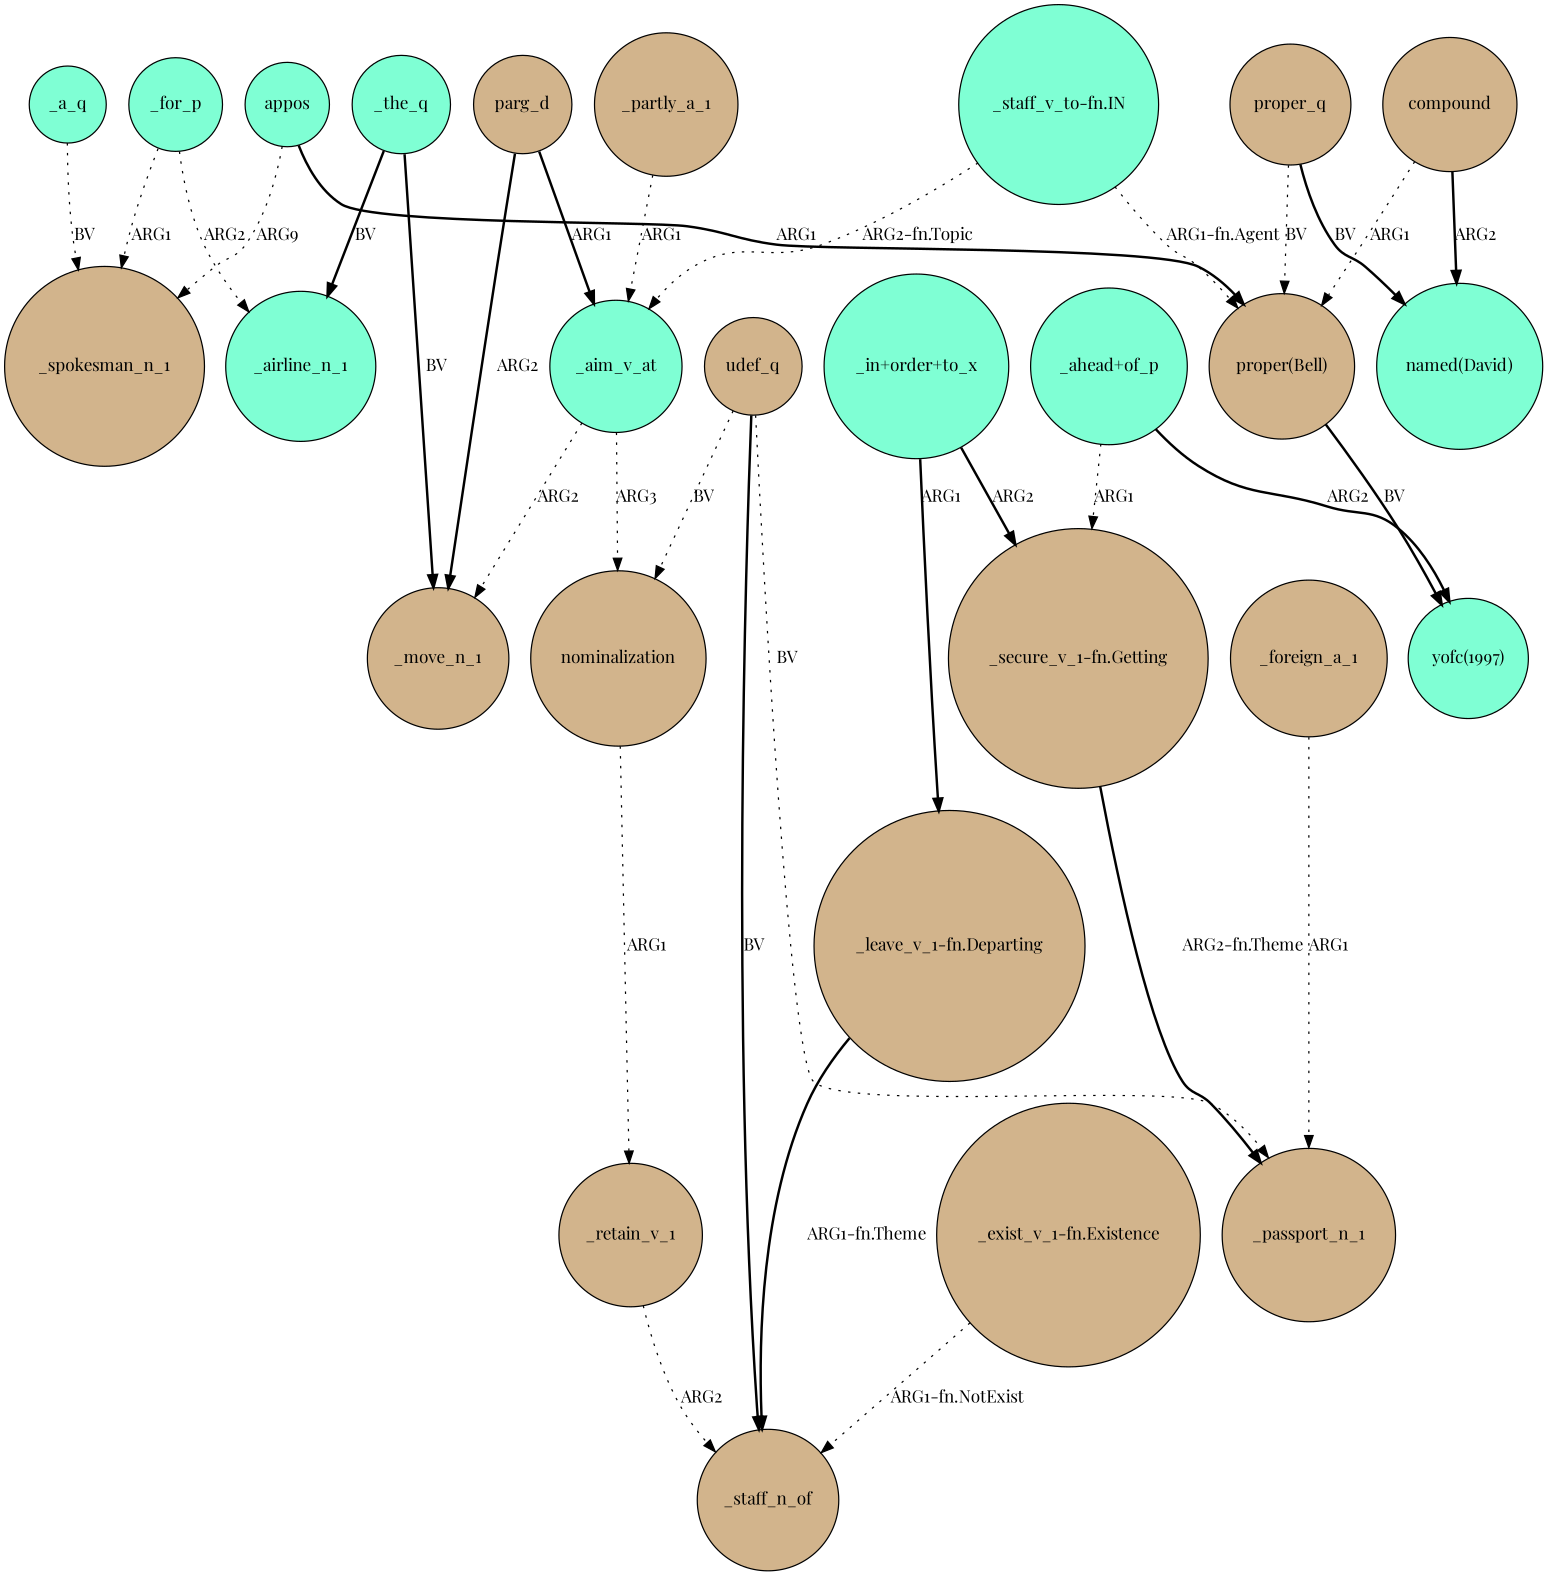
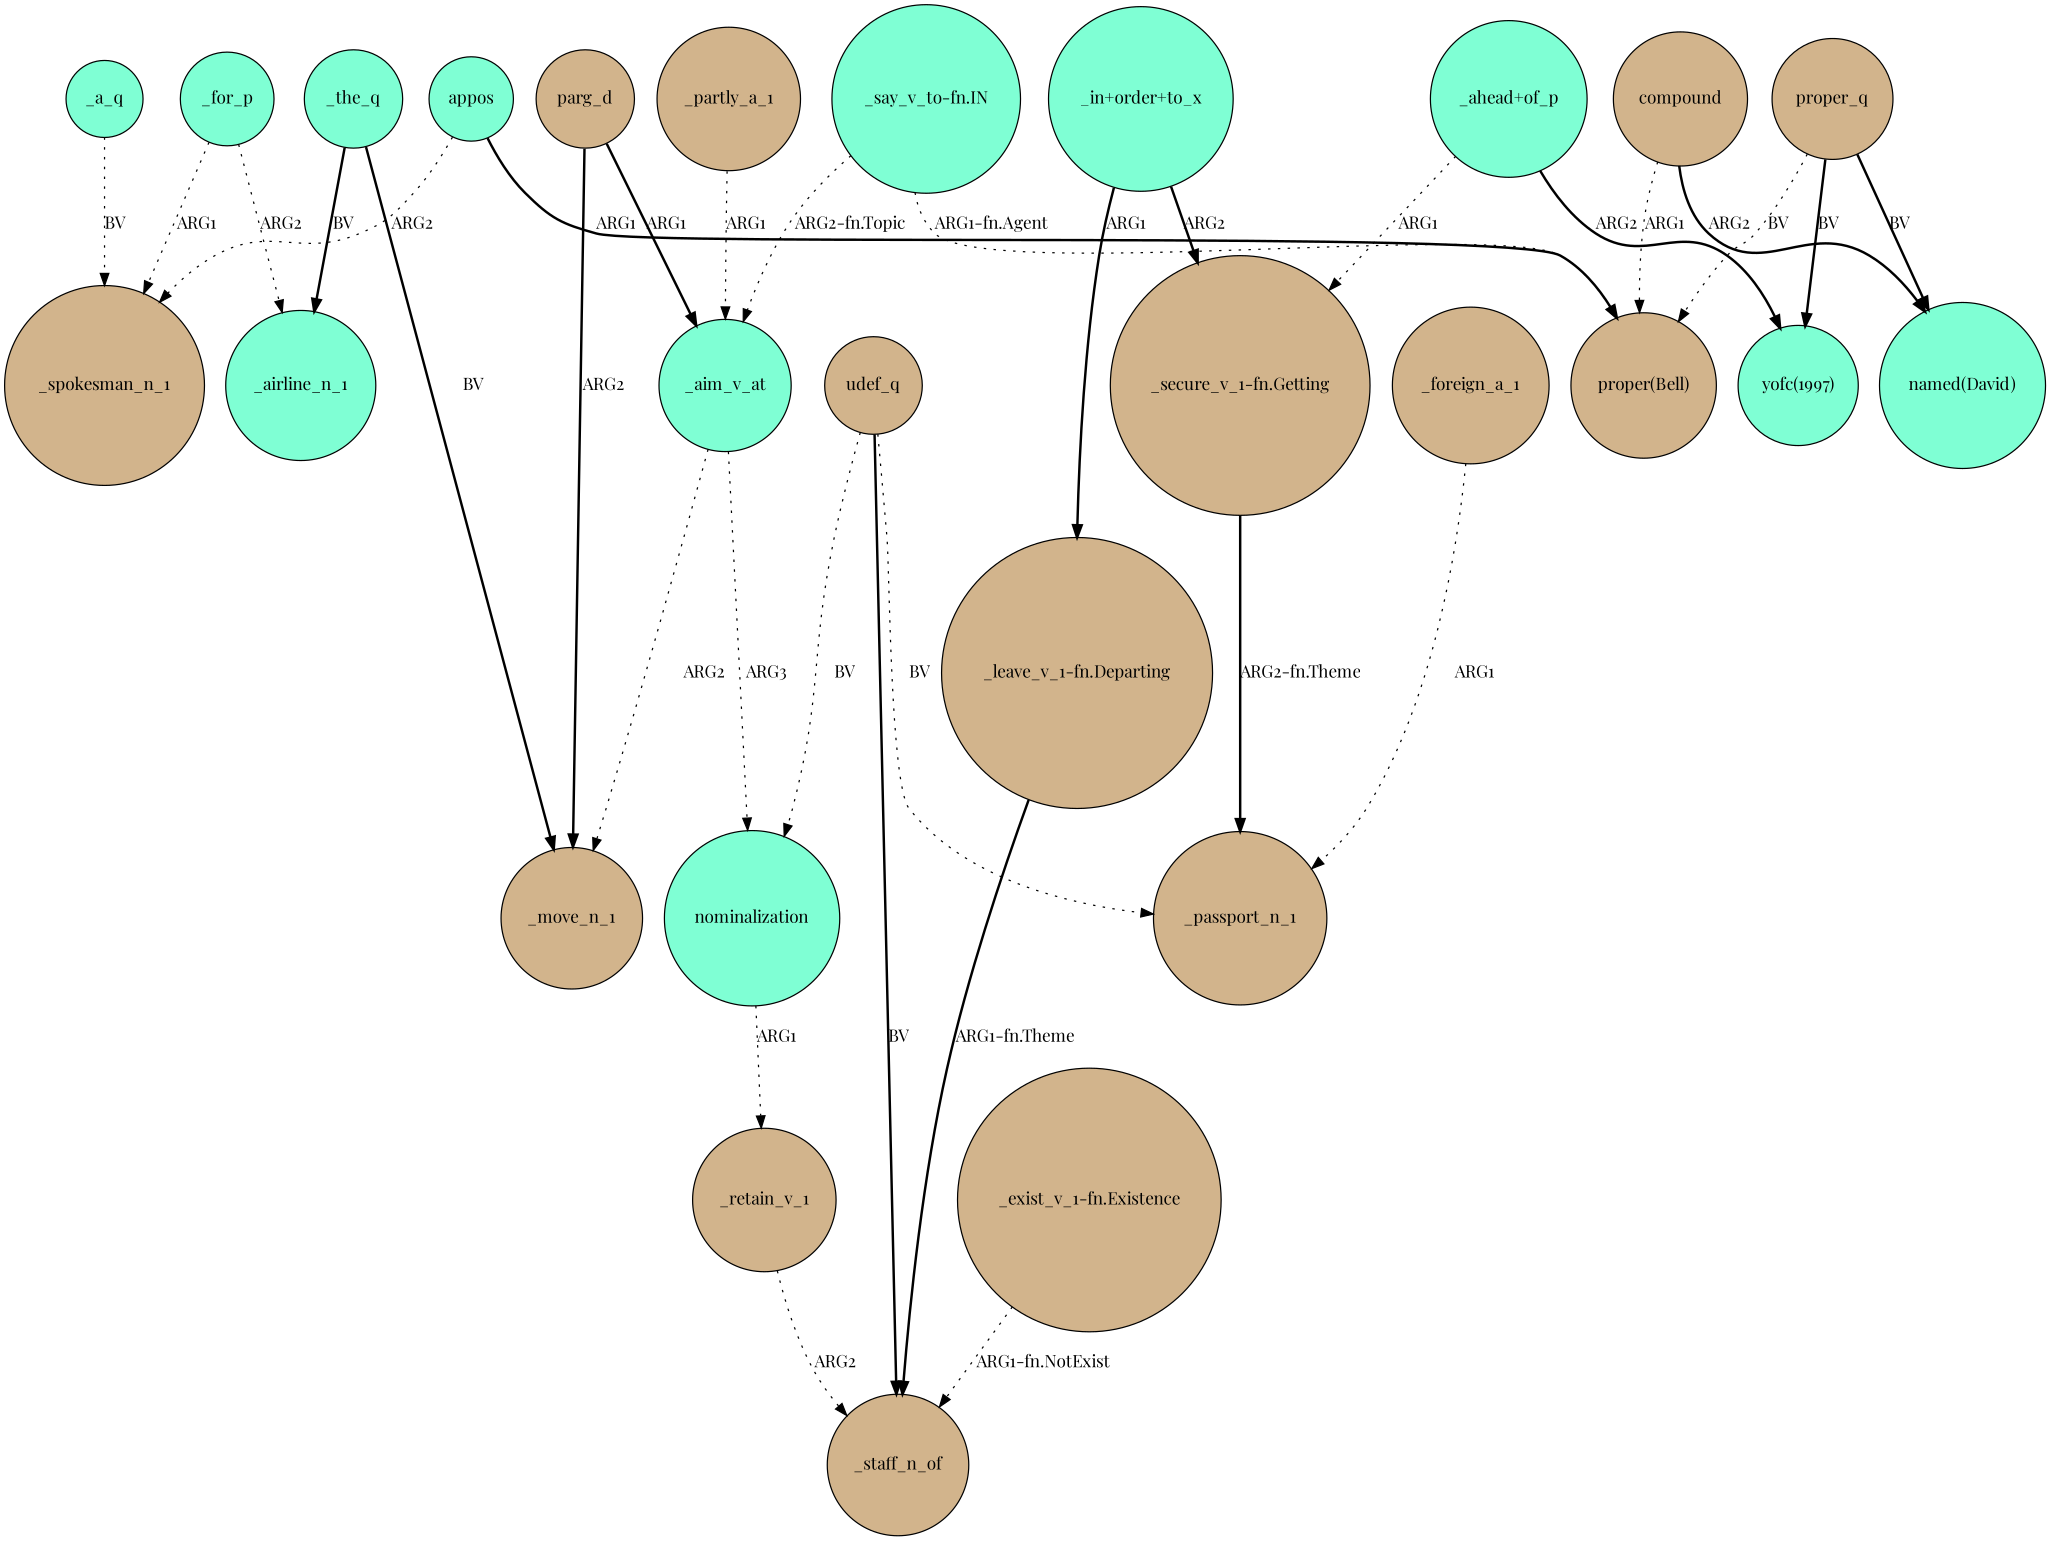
(1059, 104) -> (926, 99)
(278, 235) -> (412, 224)
(1384, 507) -> (1816, 237)
(618, 658) -> (752, 918)
